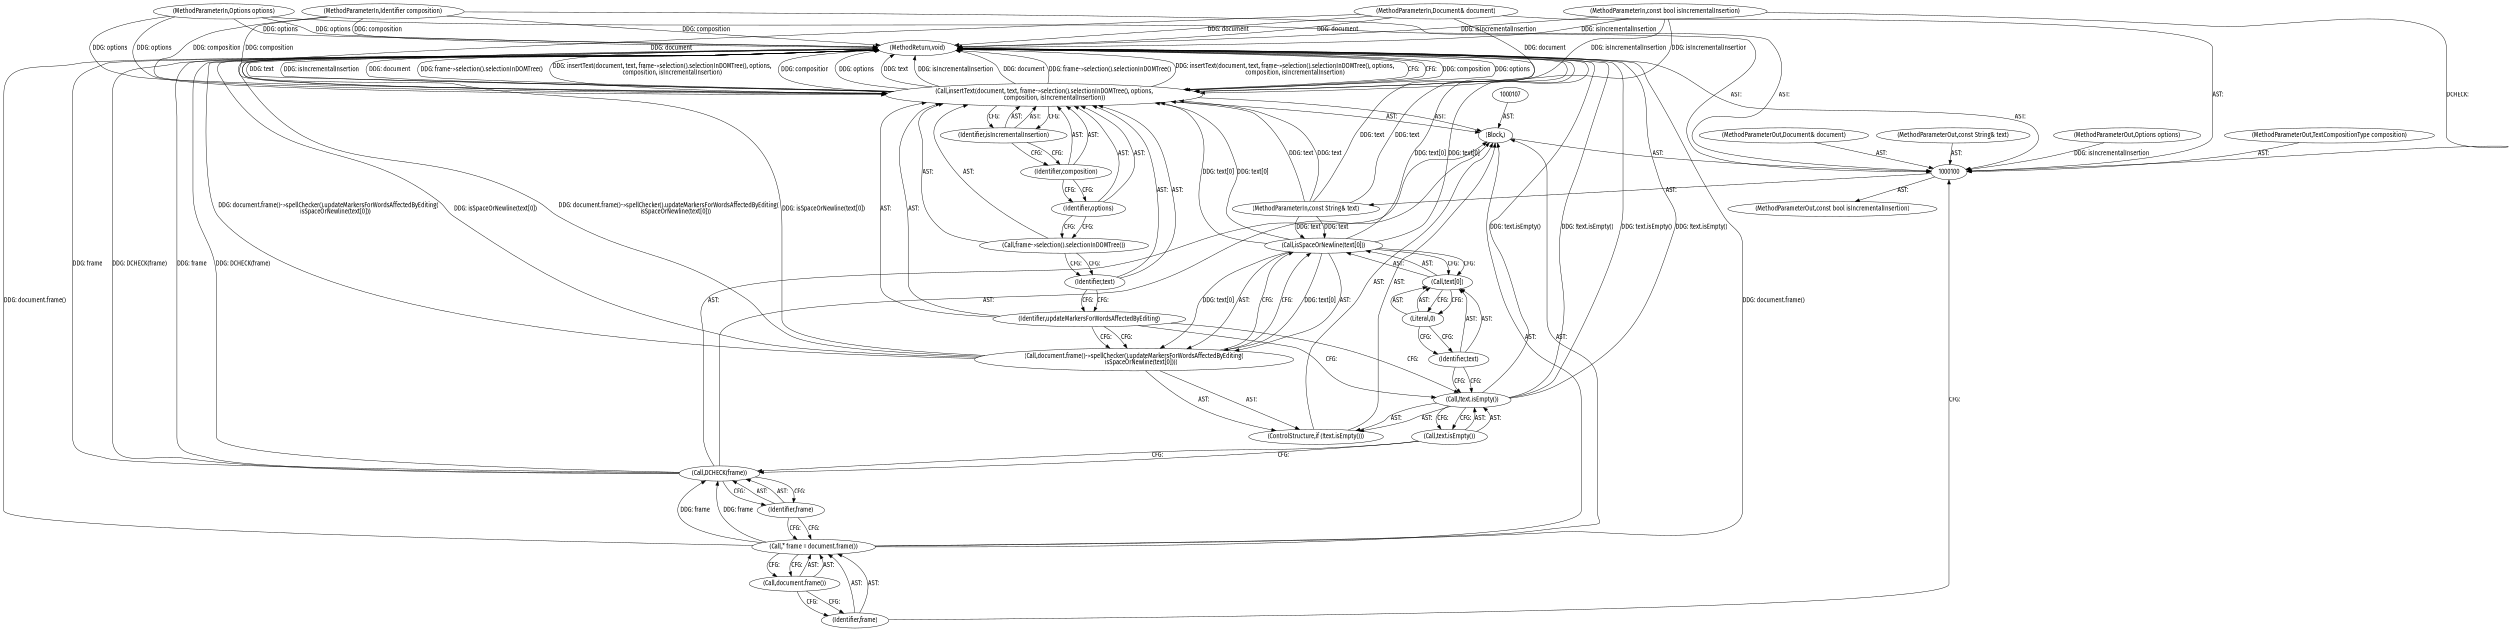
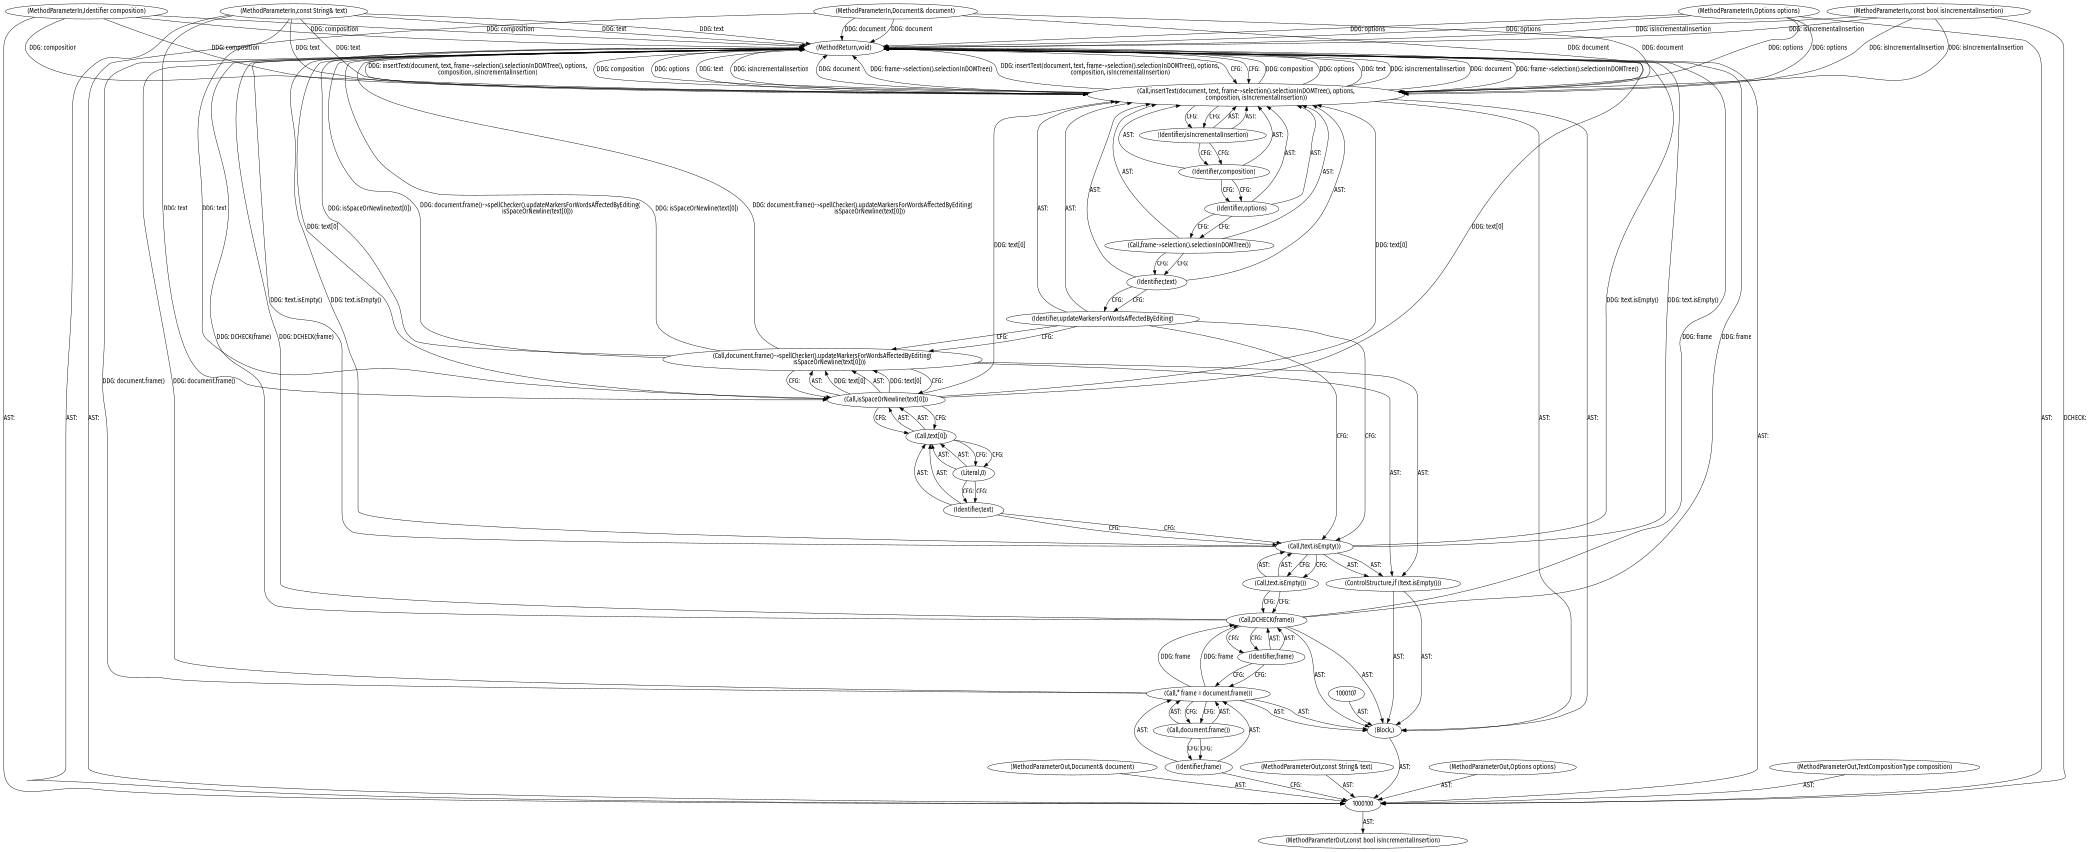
(2112, 154) -> (1447, 786)
(1652, 189) -> (232, 791)
